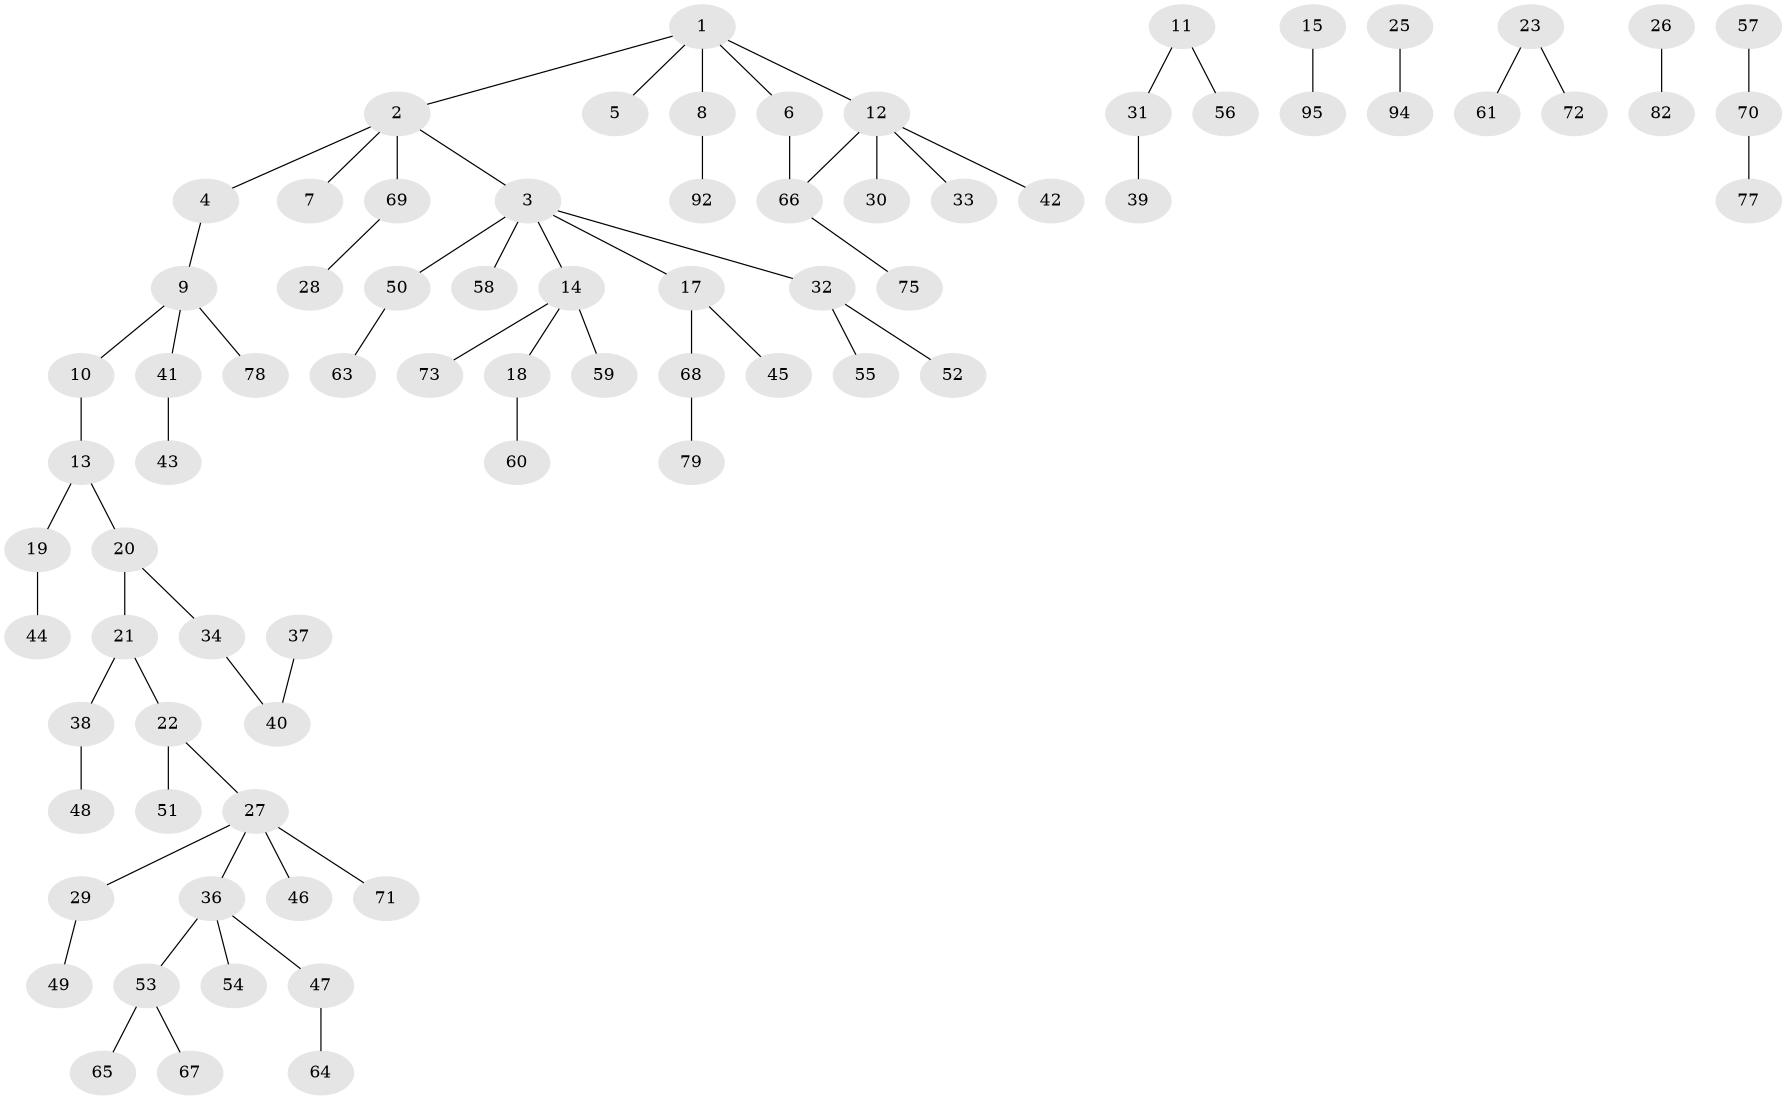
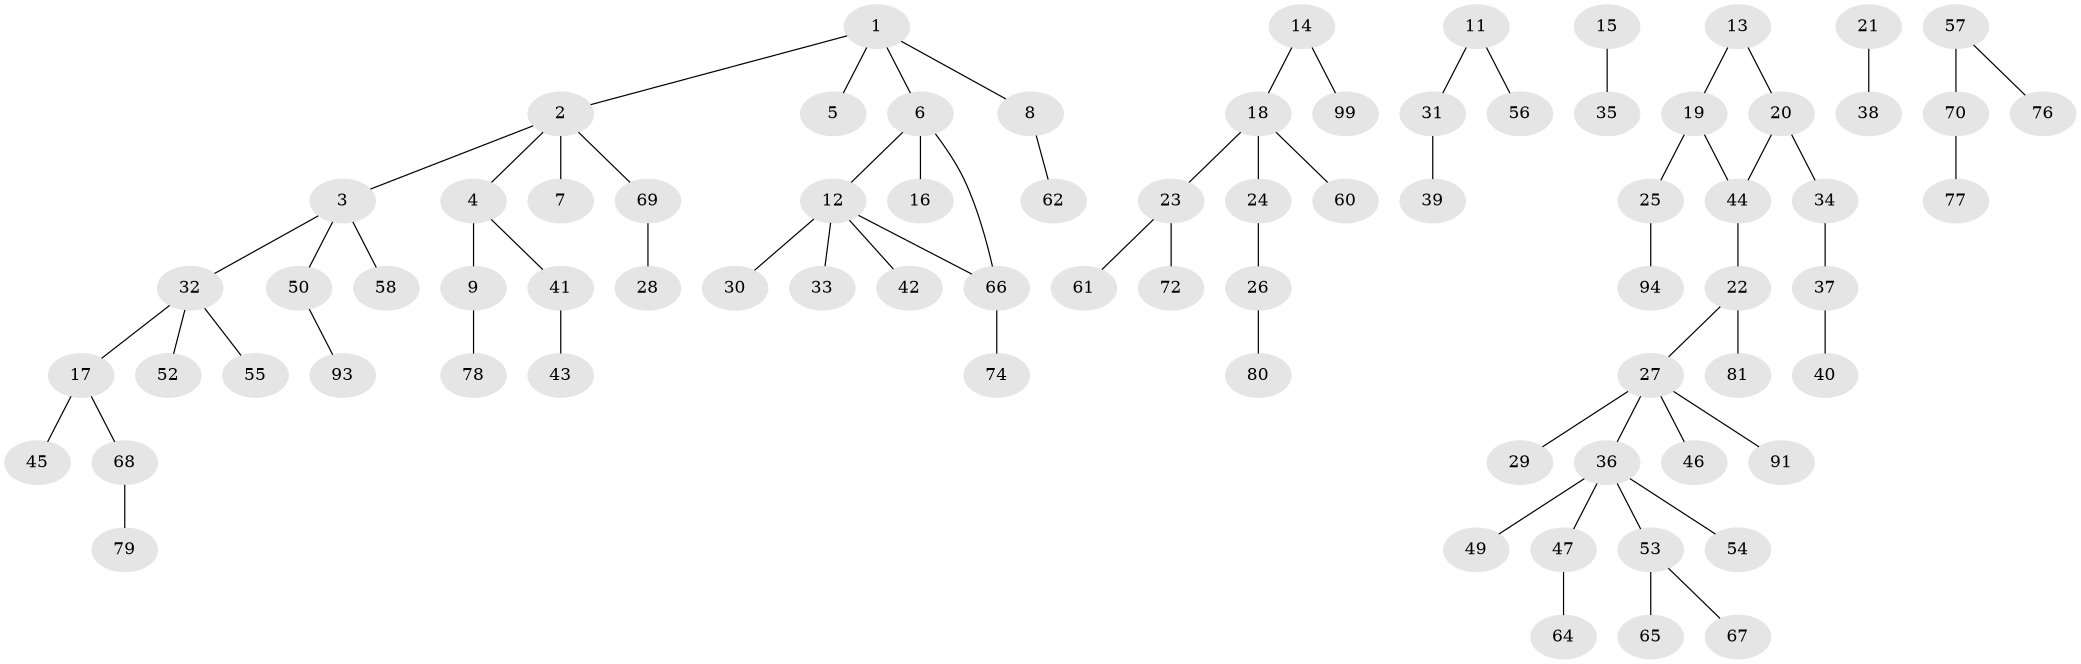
(790, 70) -> (877, 157)
(1313, 114) -> (1607, 114)
(1662, 114) -> (1258, 375)
none -> (2043, 114)
none -> (1215, 157)
none -> (1673, 157)
(702, 201) -> (1054, 201)
none -> (920, 201)
none -> (1258, 201)
(550, 245) -> none
(610, 245) -> (136, 332)
(910, 288) -> (997, 375)
(176, 332) -> (517, 245)
(81, 375) -> none
(343, 375) -> (343, 375)
(430, 375) -> none
(604, 375) -> (1346, 114)
(125, 594) -> (1760, 157)
(147, 681) -> (1738, 245)
(245, 681) -> (1825, 245)
(81, 811) -> none
(168, 811) -> (1738, 375)
(386, 899) -> (1782, 463)
(70, 942) -> (1542, 506)
